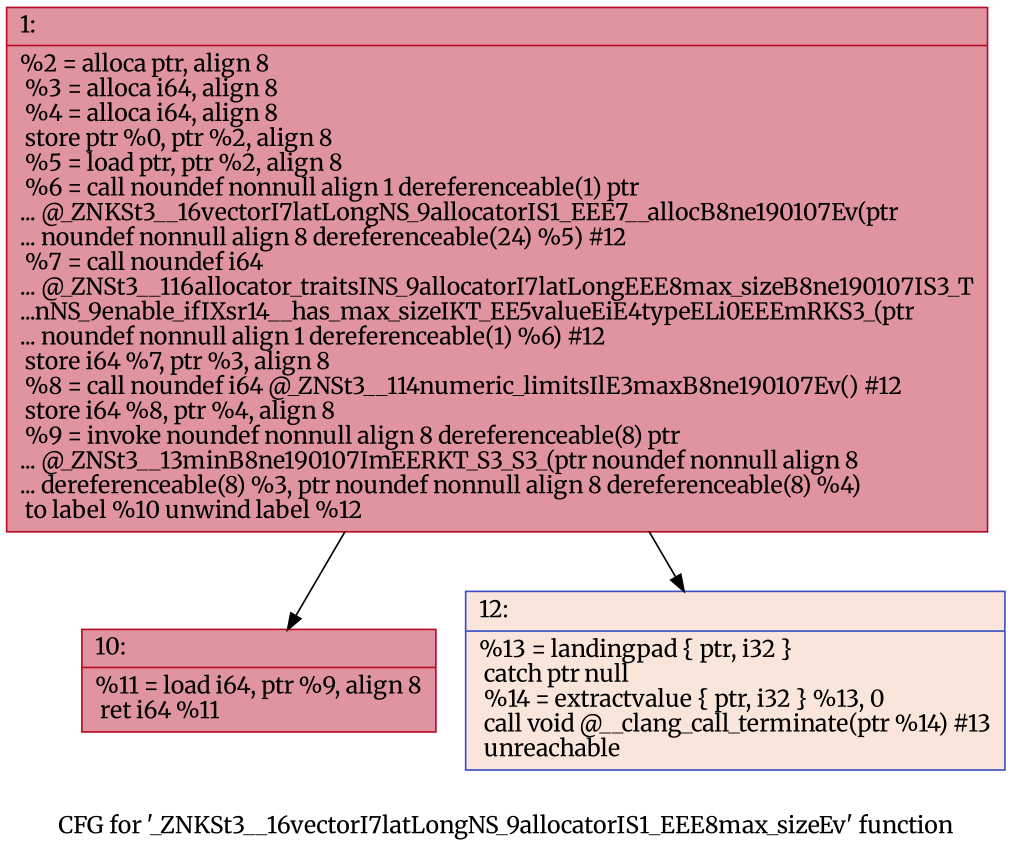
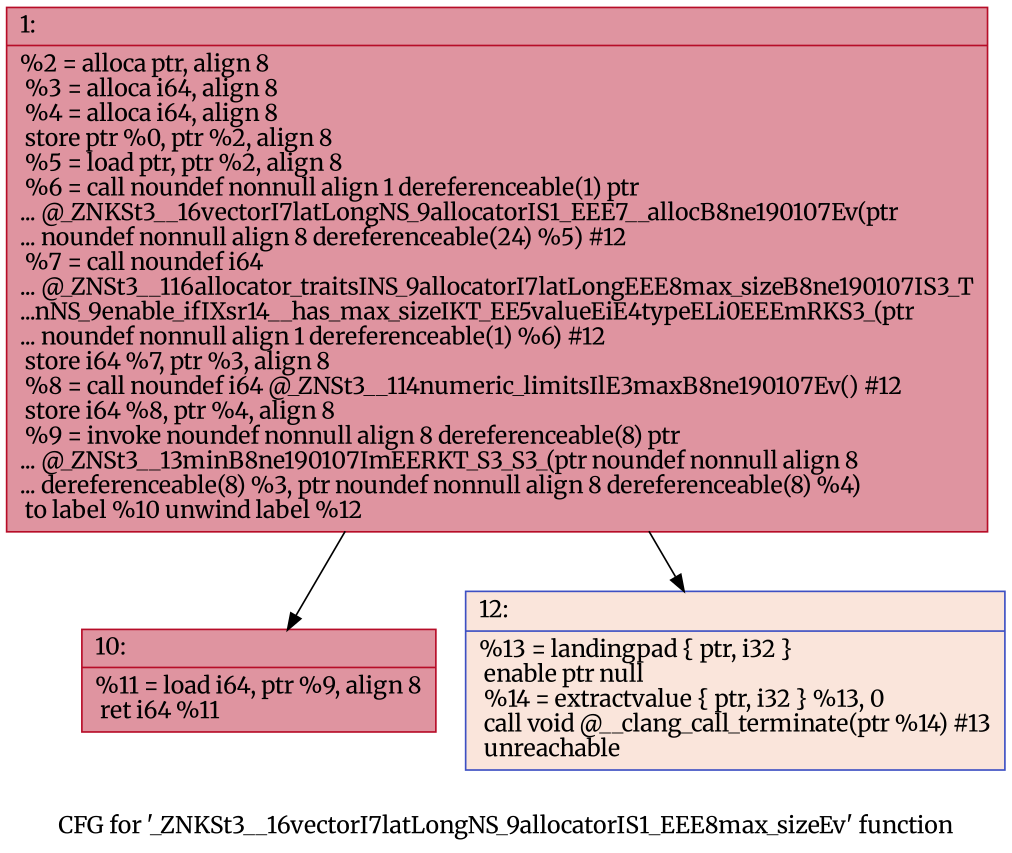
(554, 675) -> (562, 675)
